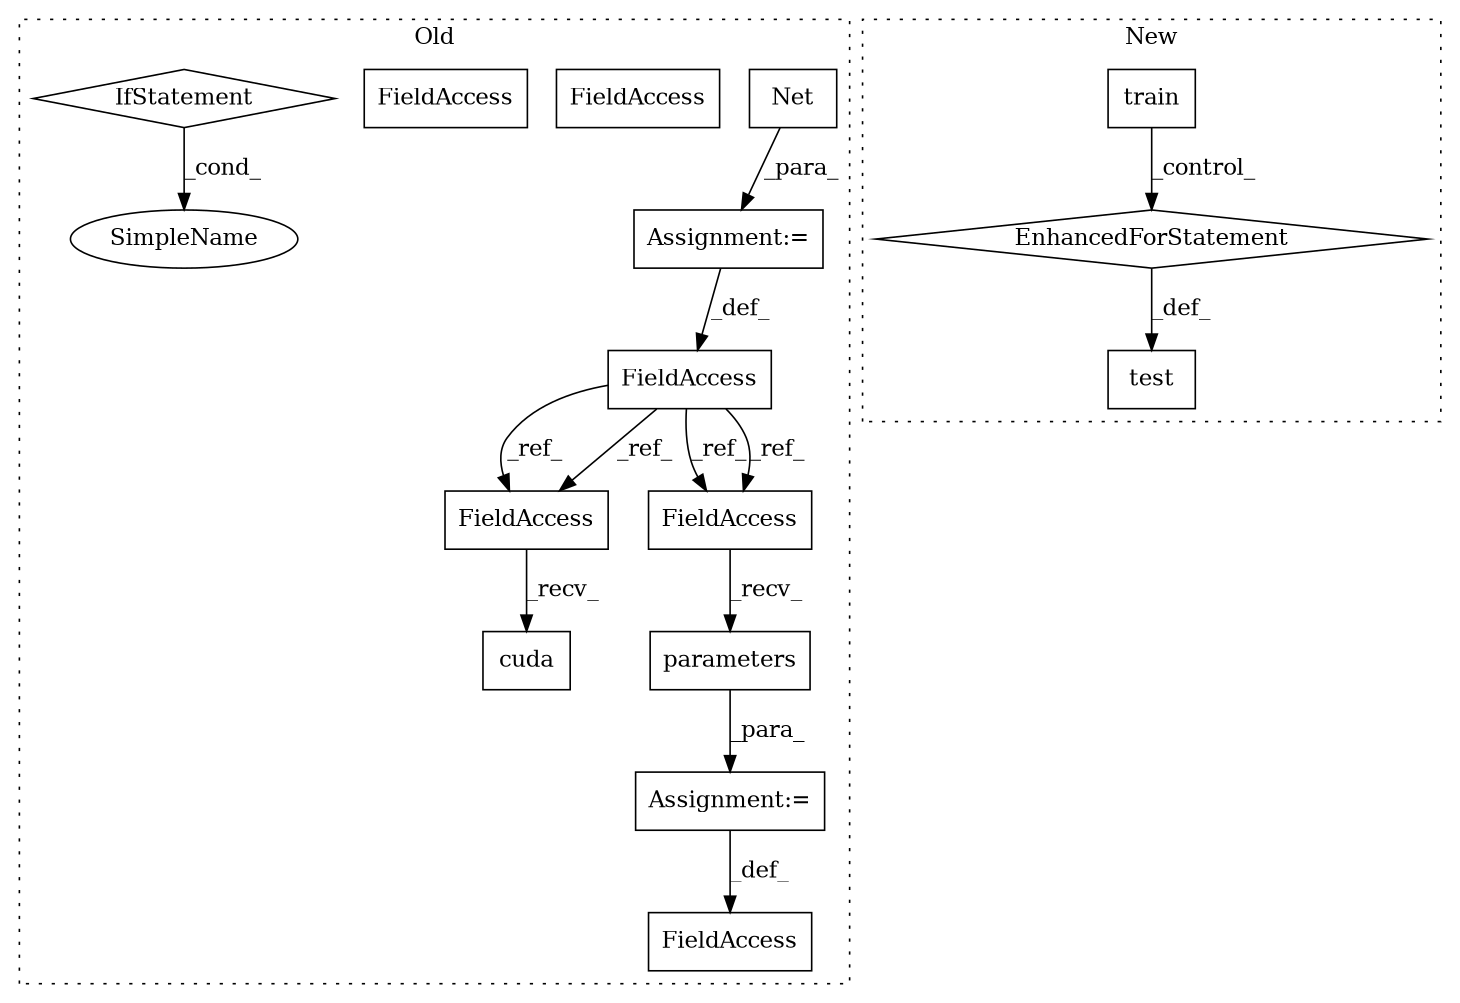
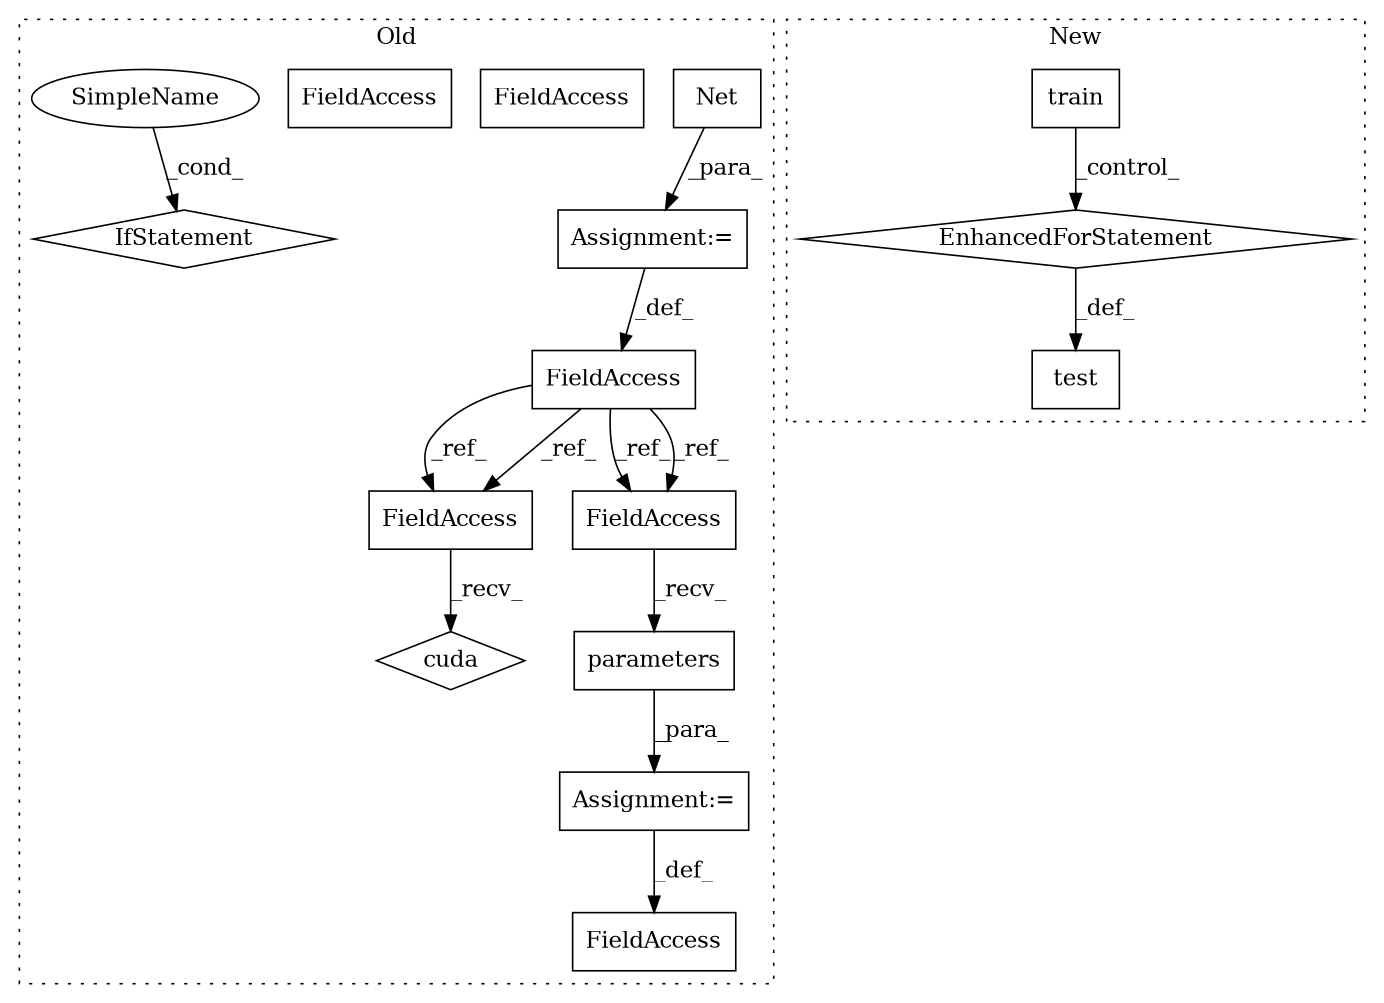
(184, 161) -> (163, 162)
(527, 661) -> (451, 661)
